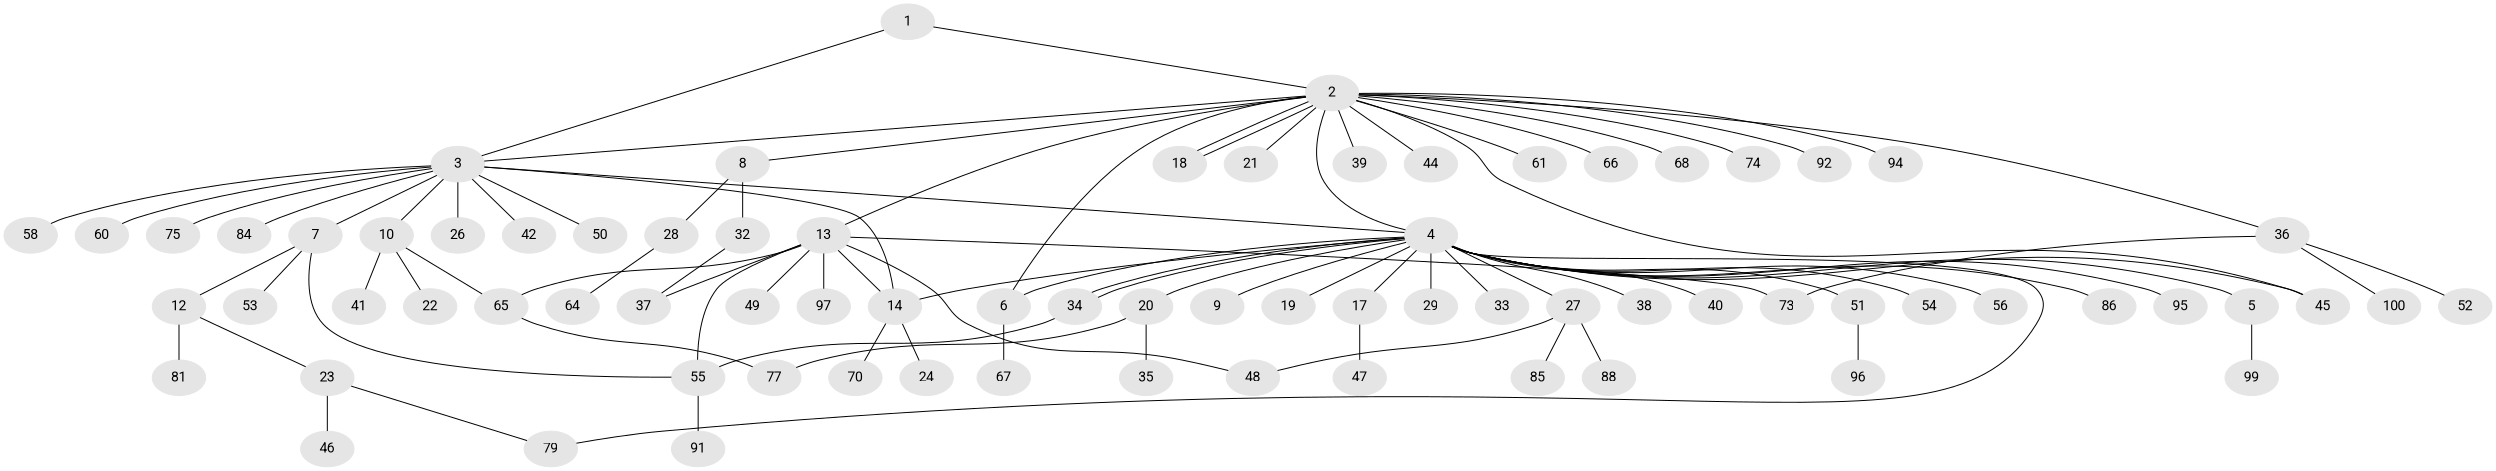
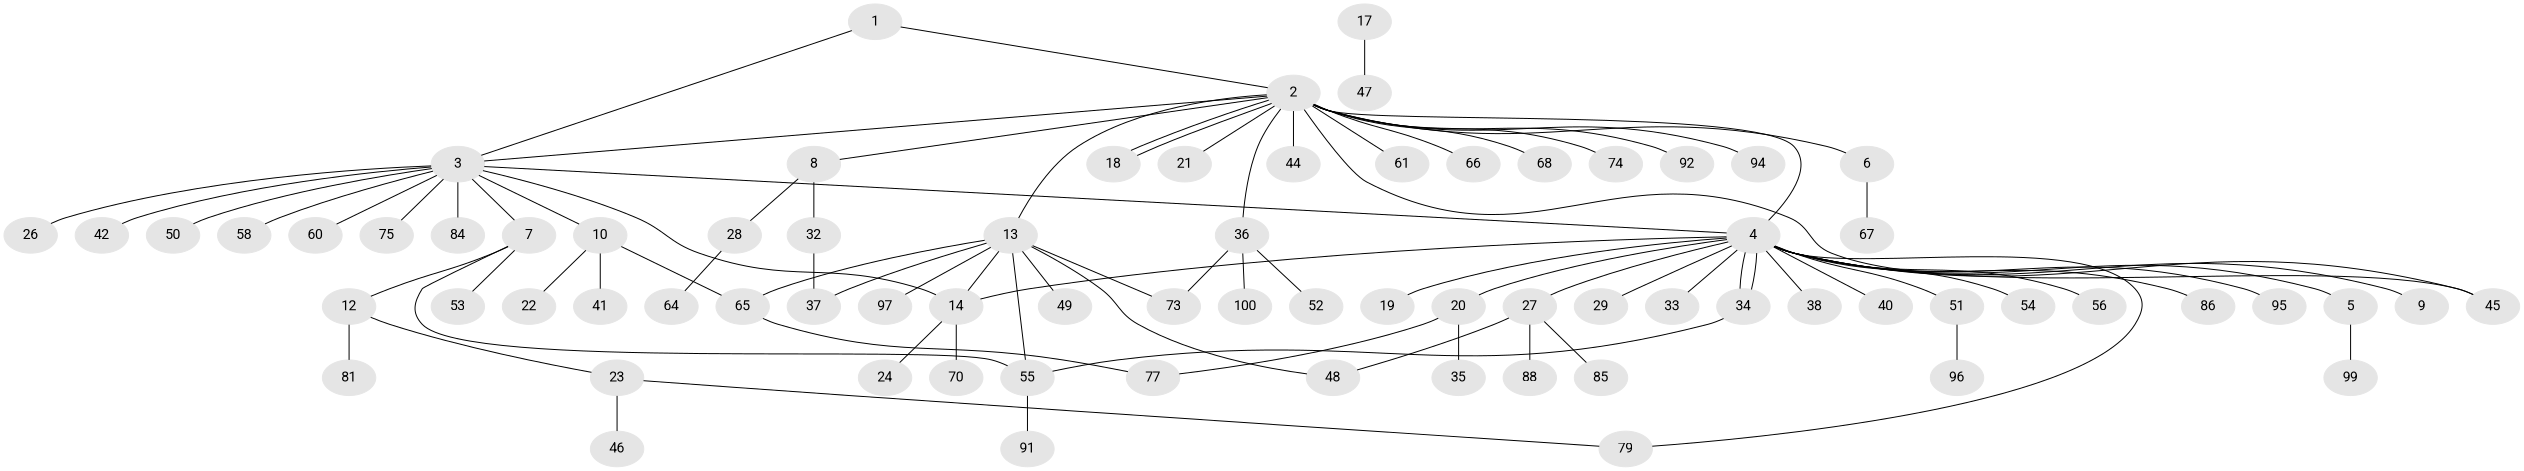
(1360, 164) -> none
(1212, 254) -> none
(1395, 271) -> none
